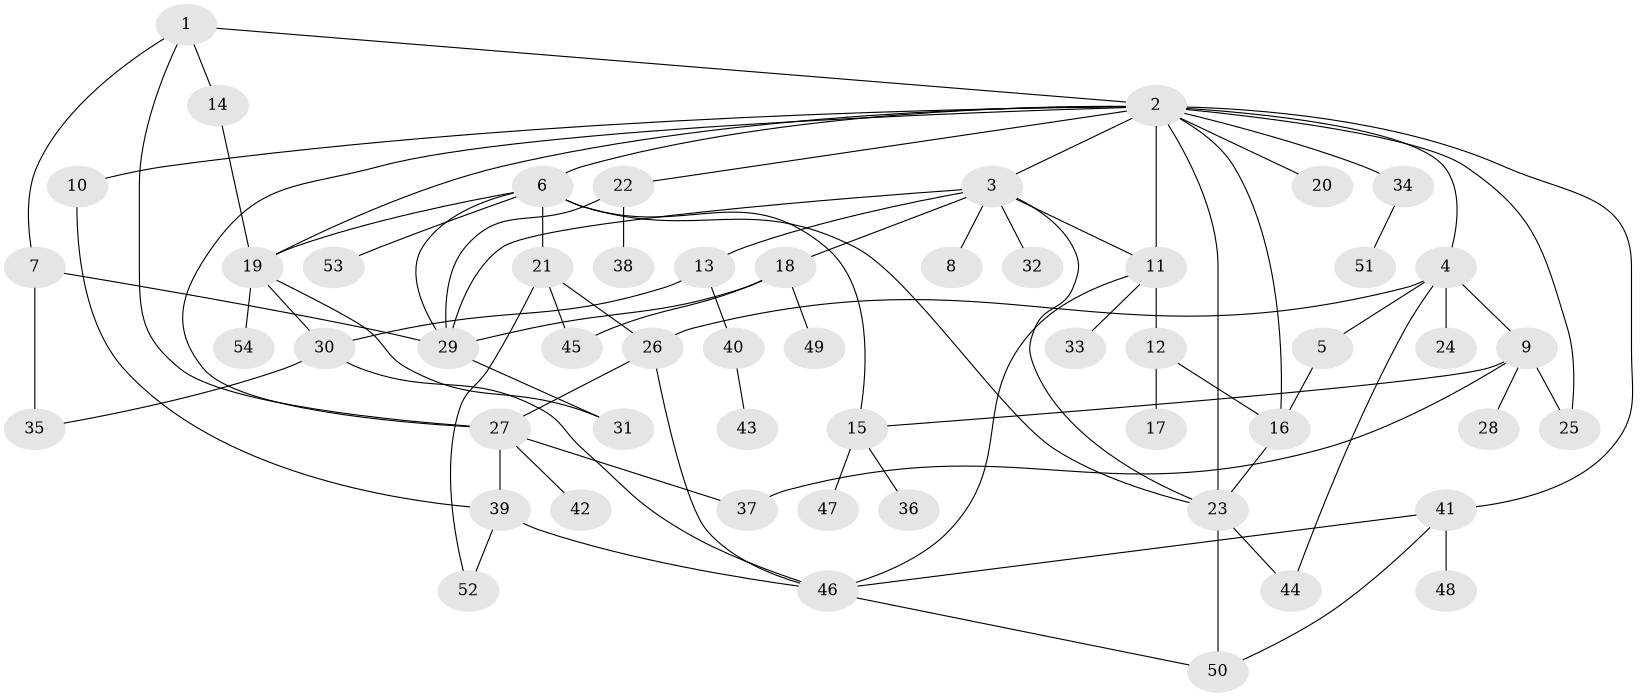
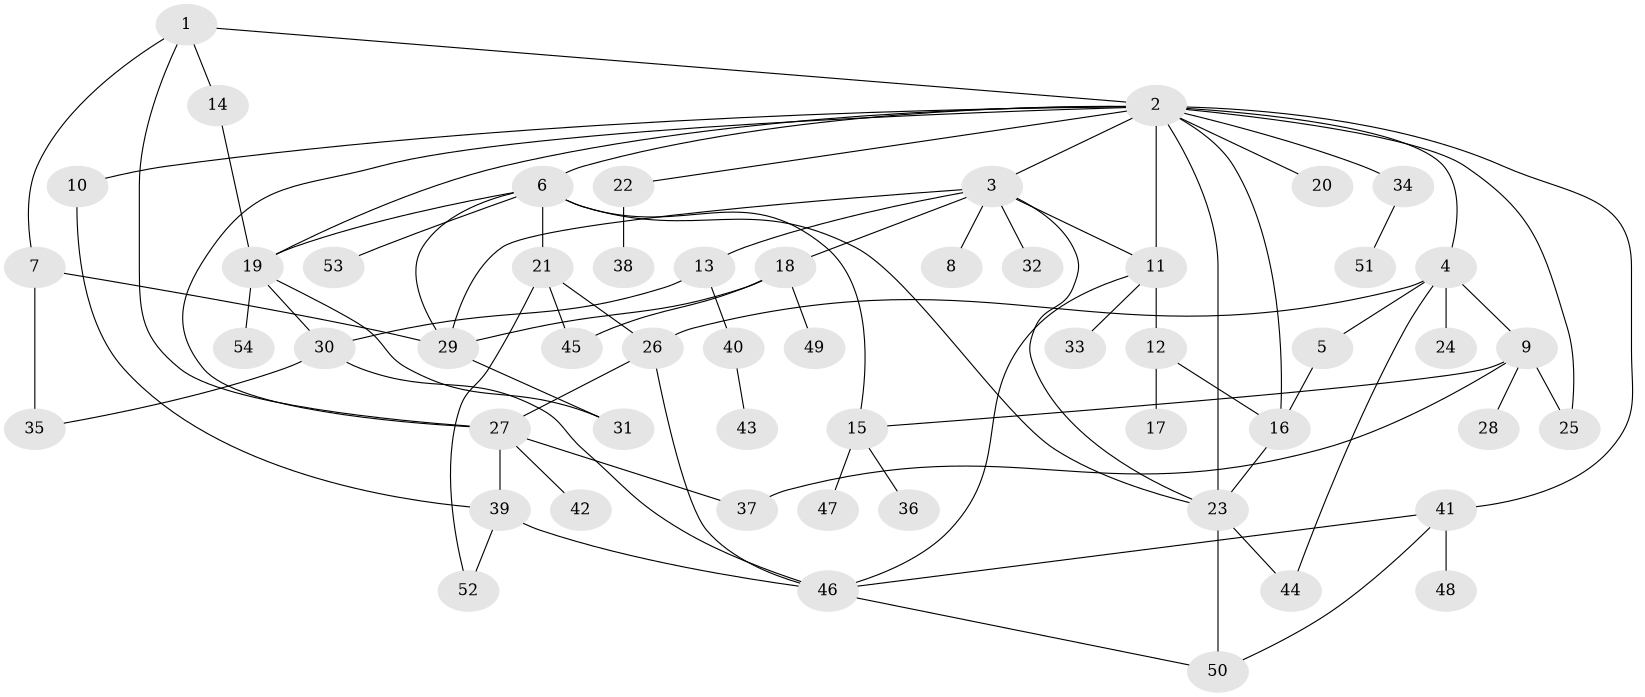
(489, 228) -> none
